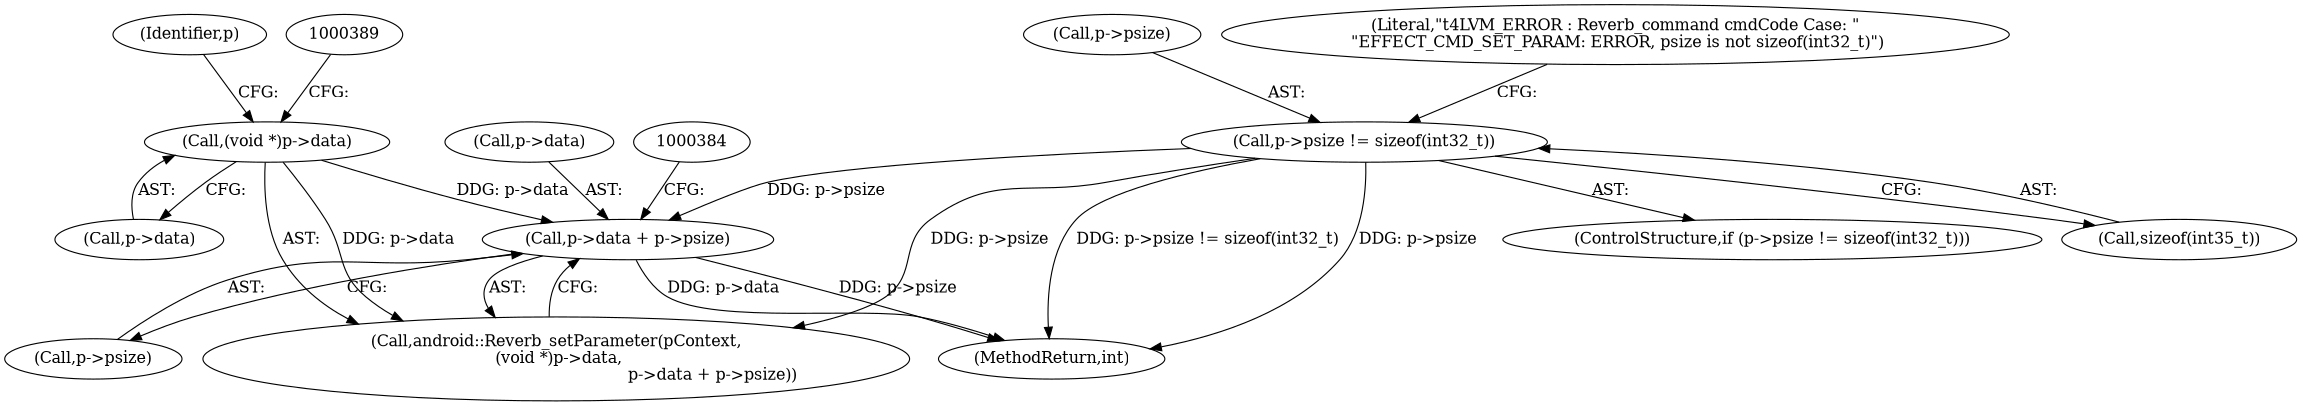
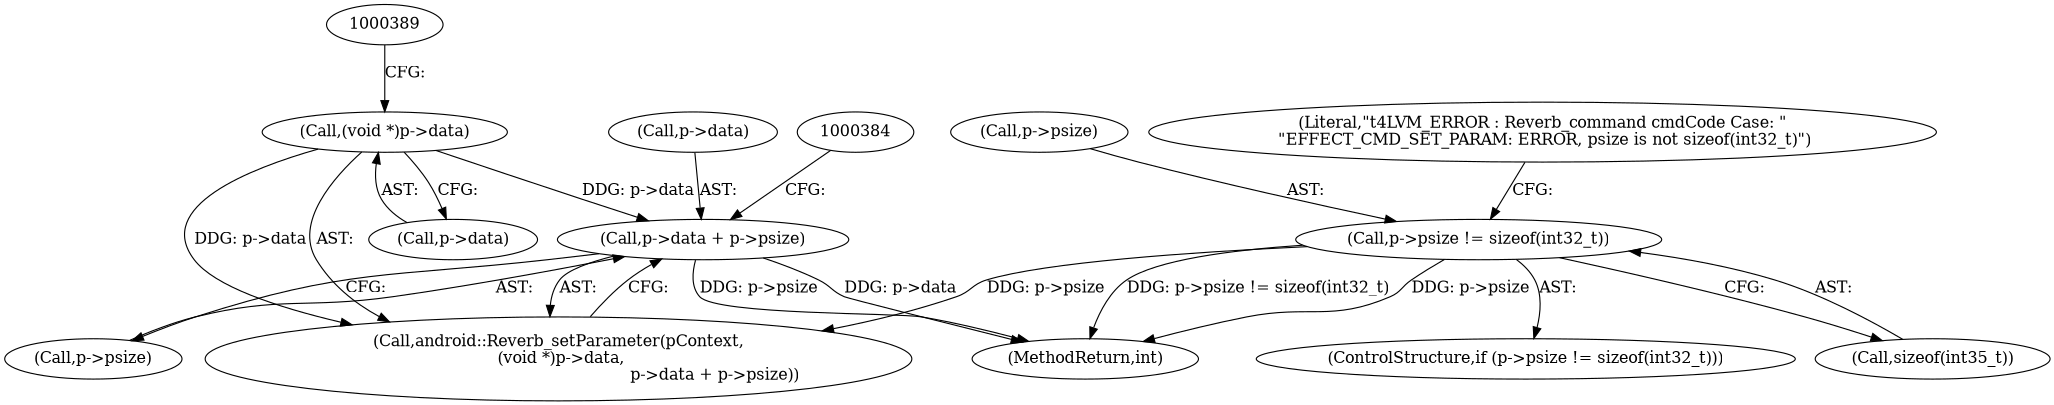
(190, 35) -> none
(932, 163) -> none
